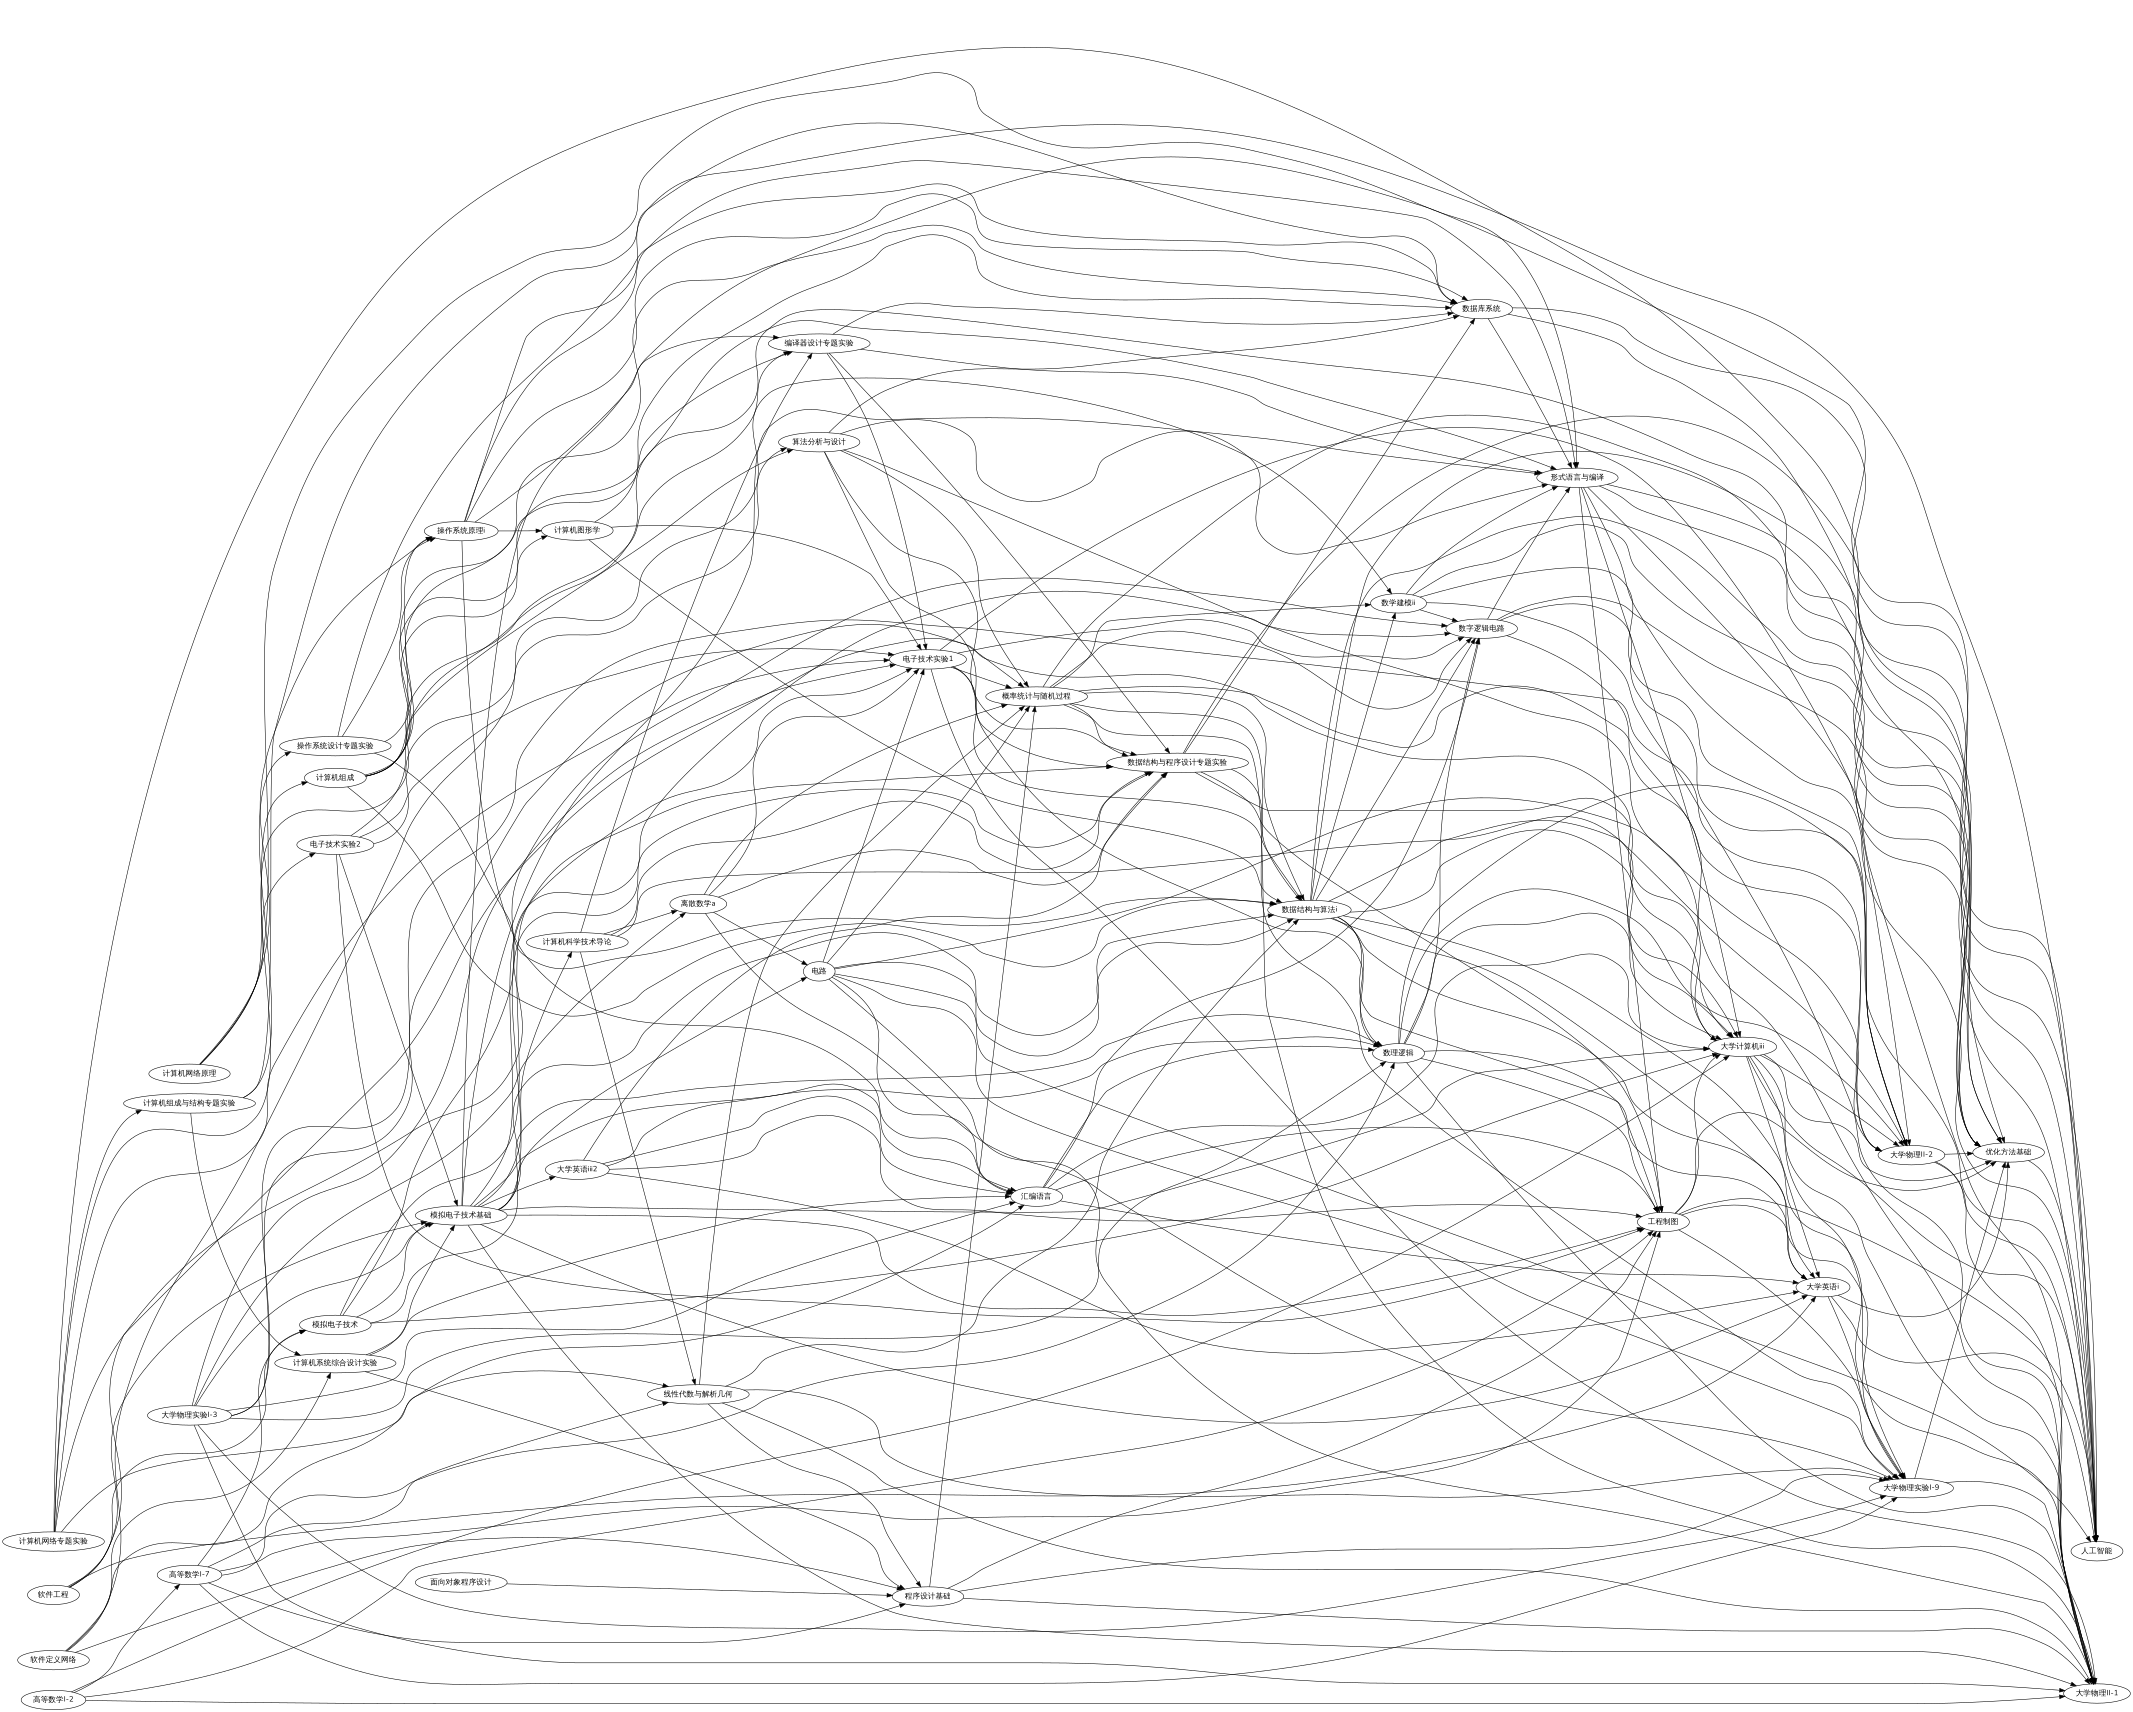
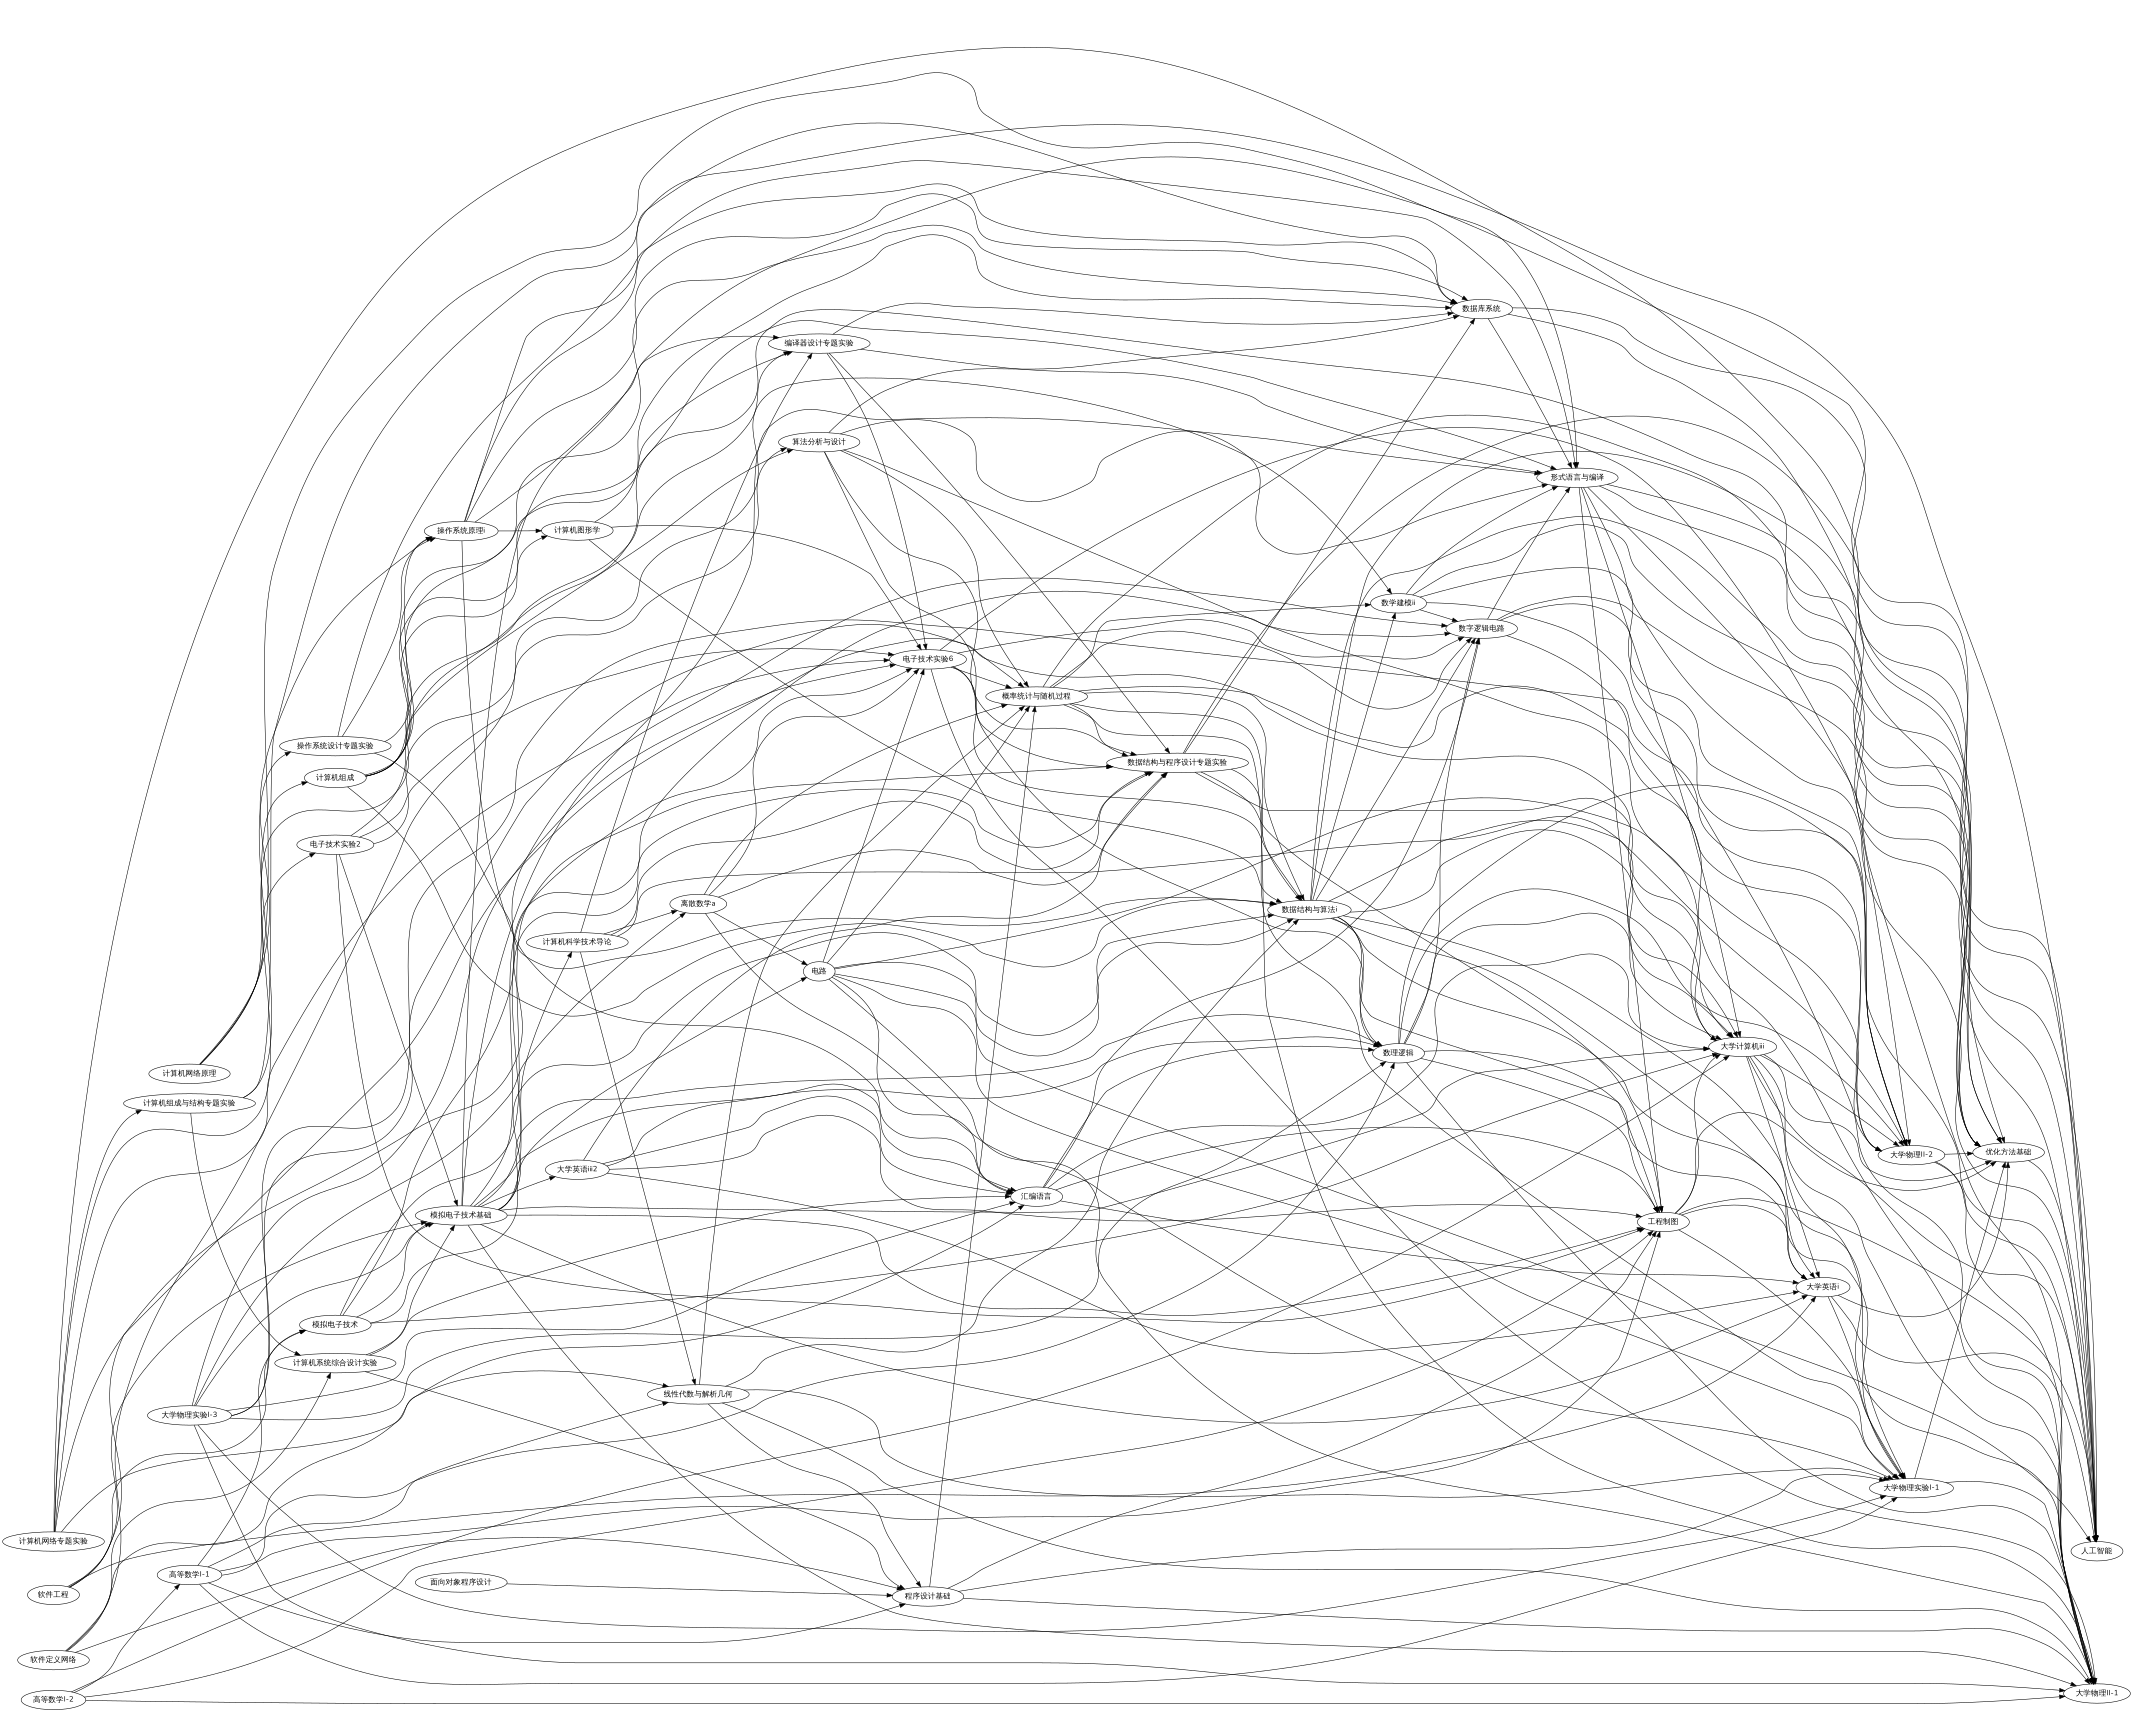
(928, 659) -> (928, 659)
(1911, 1488) -> (1911, 1488)
(190, 1575) -> (190, 1575)
